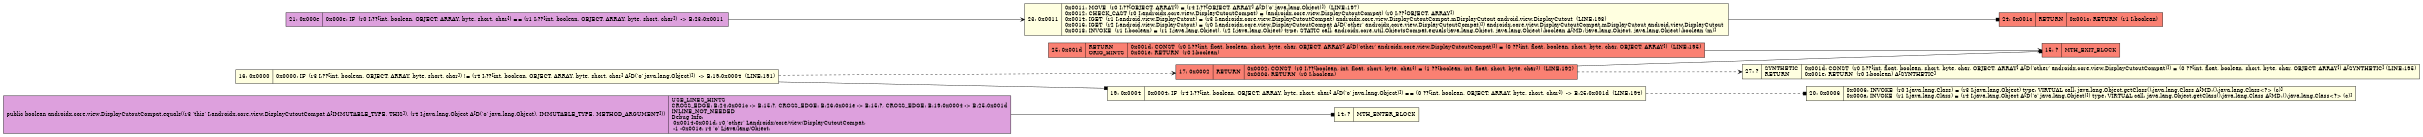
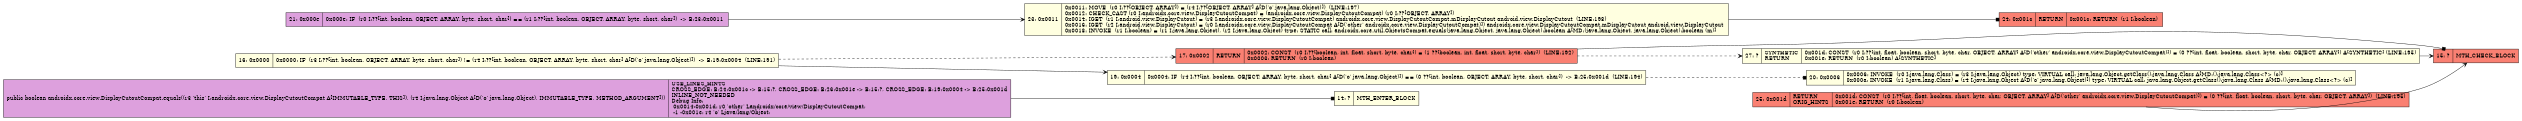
(2091, 50) -> (2486, 56)
none -> (2425, 56)
(941, 85) -> (941, 69)
